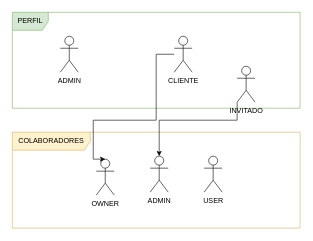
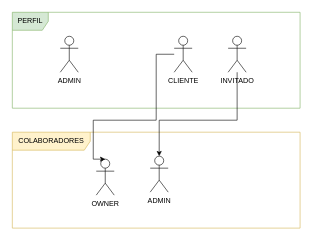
(246, 84) -> (237, 54)
(213, 174) -> none
